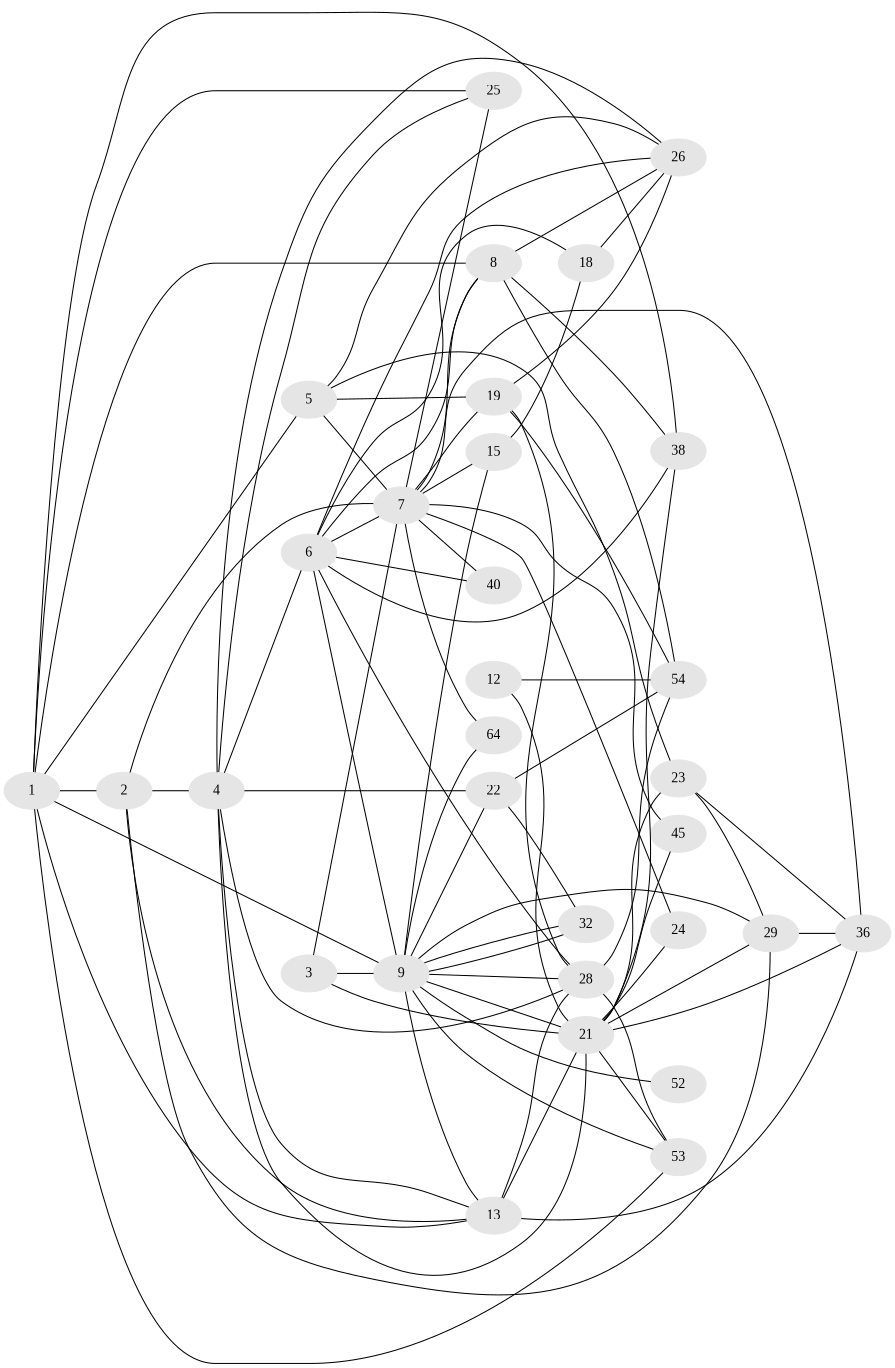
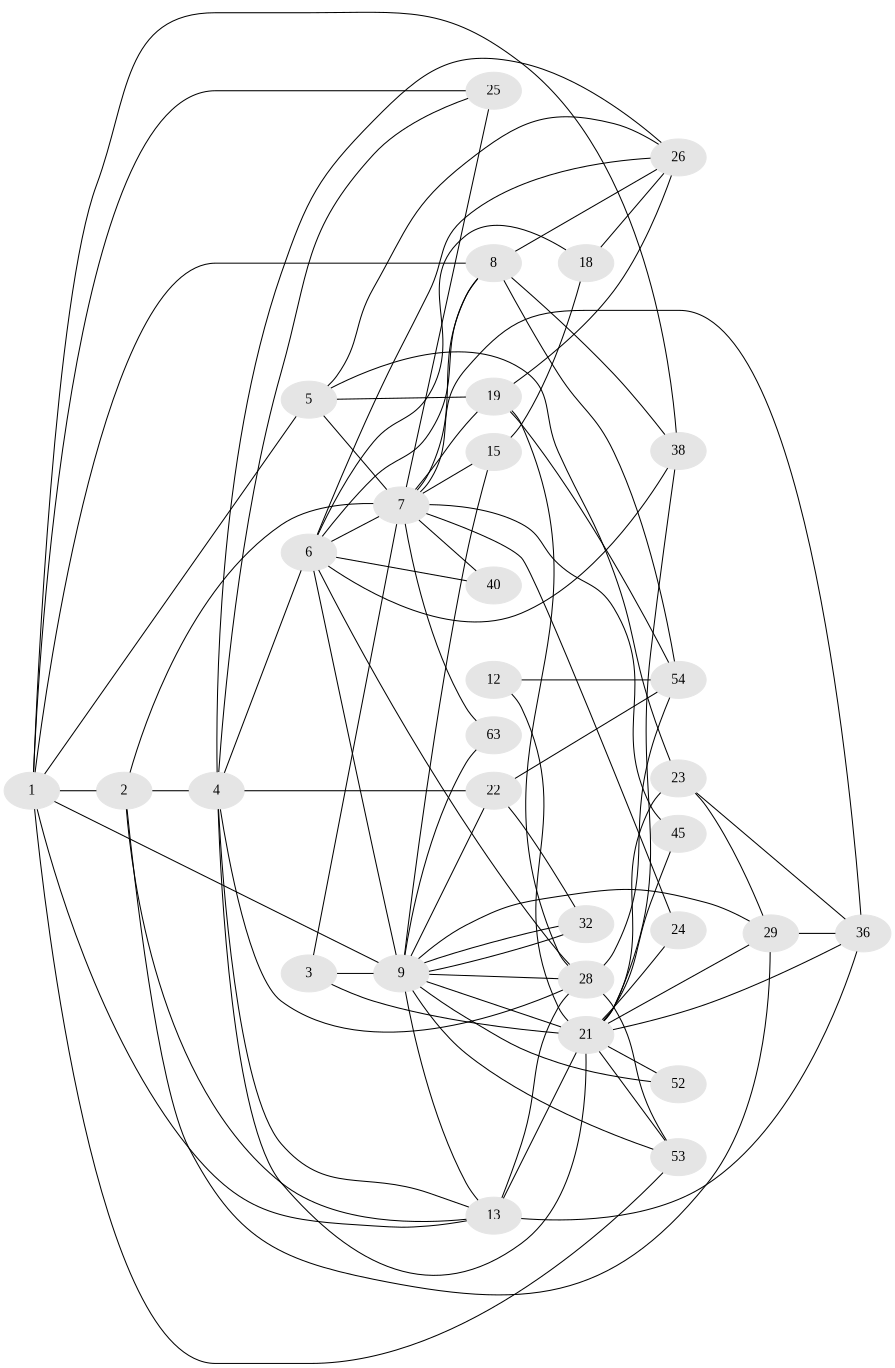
(494, 735) -> (494, 735)
none -> (626, 1056)
